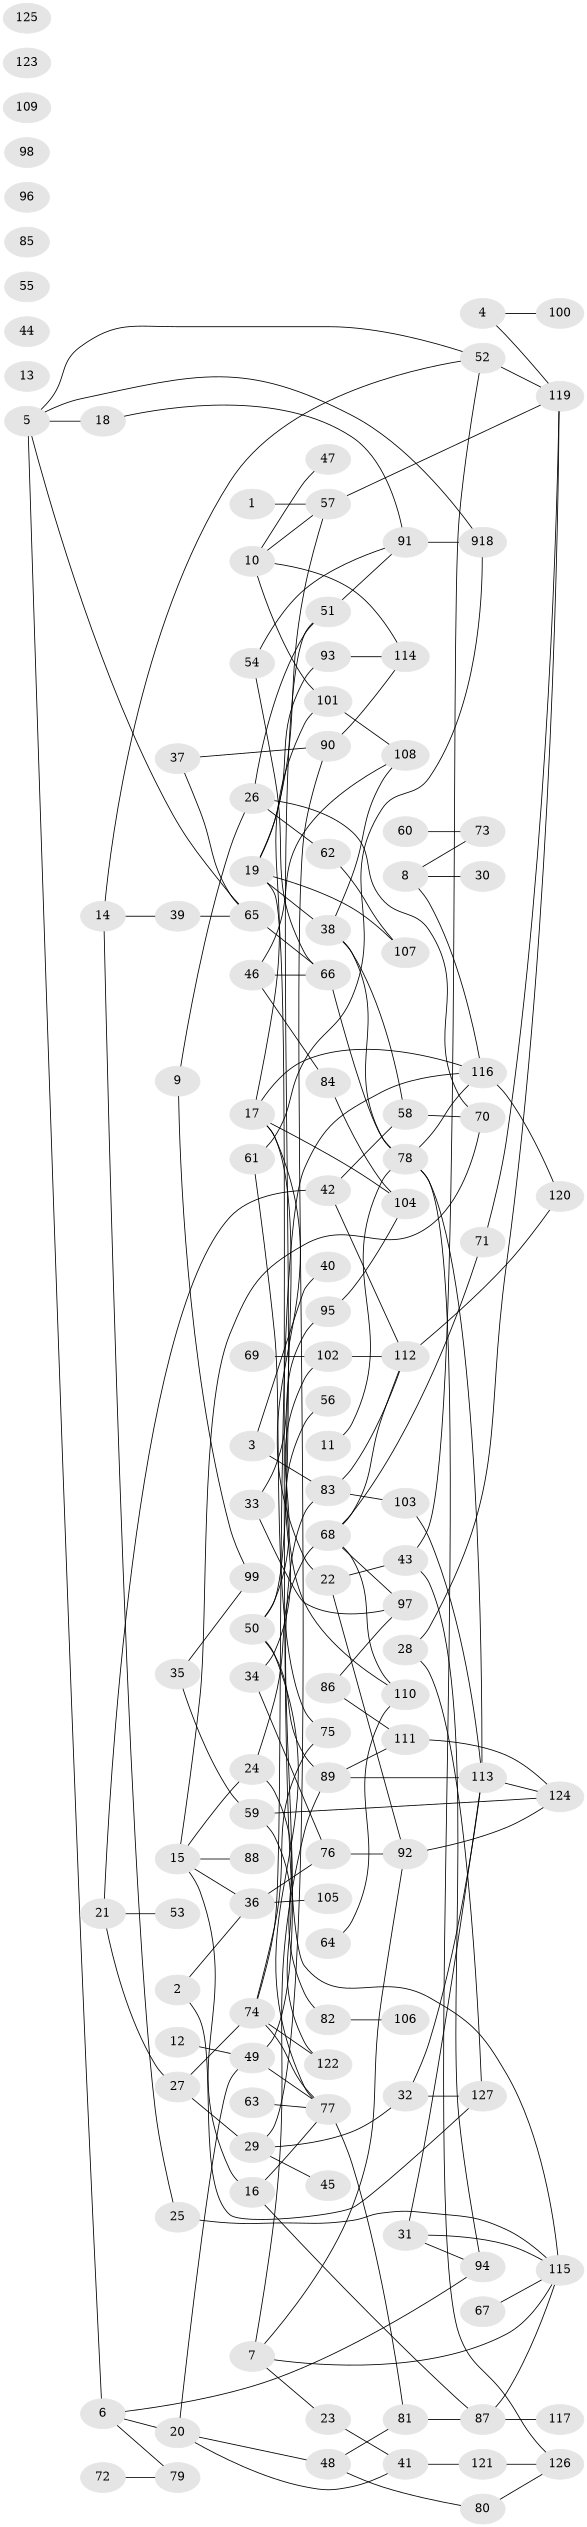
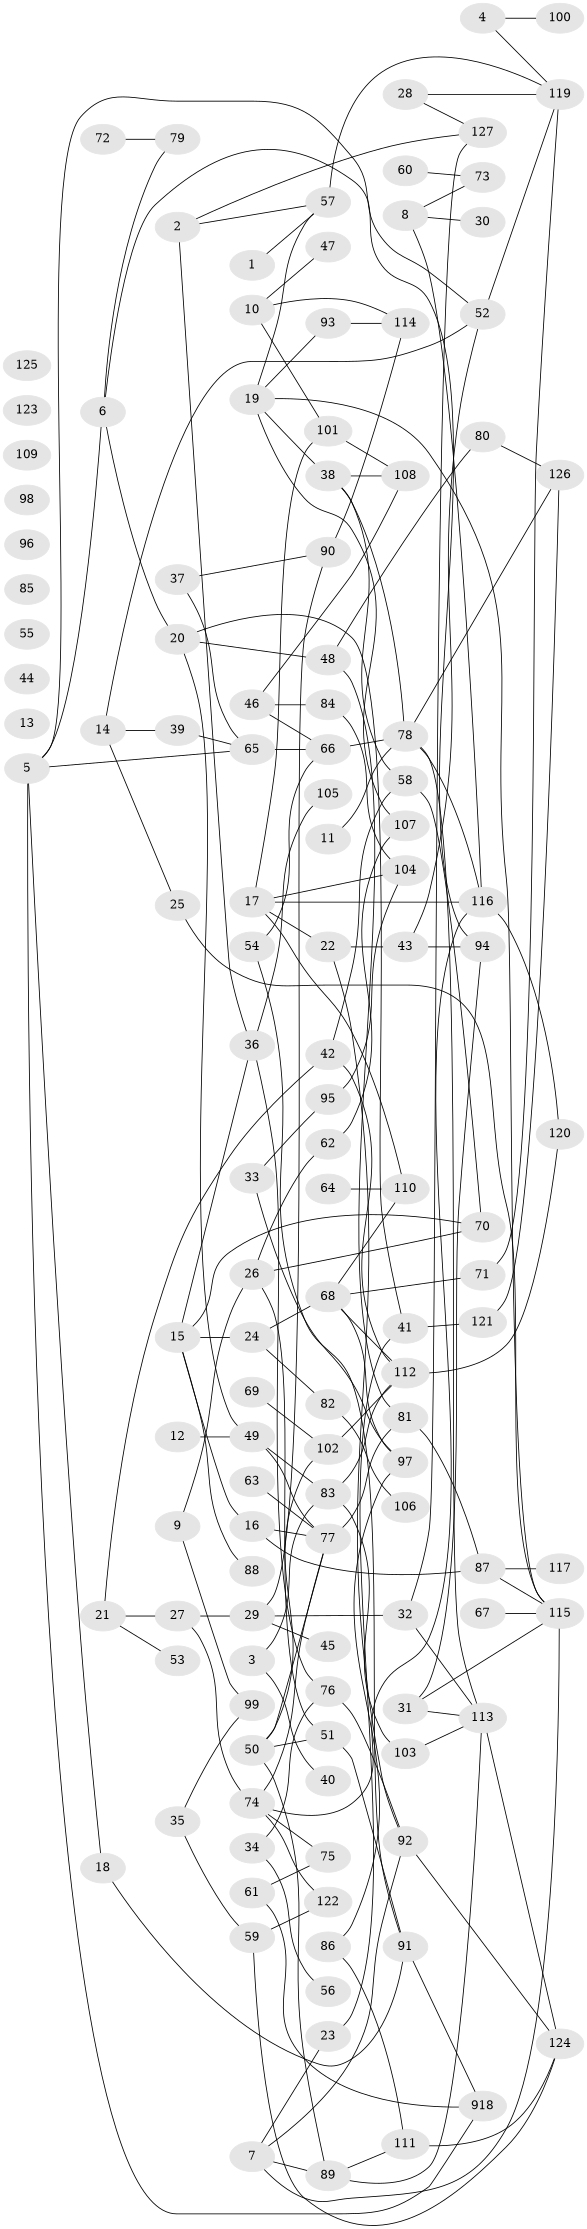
(290, 533) -> (253, 215)
